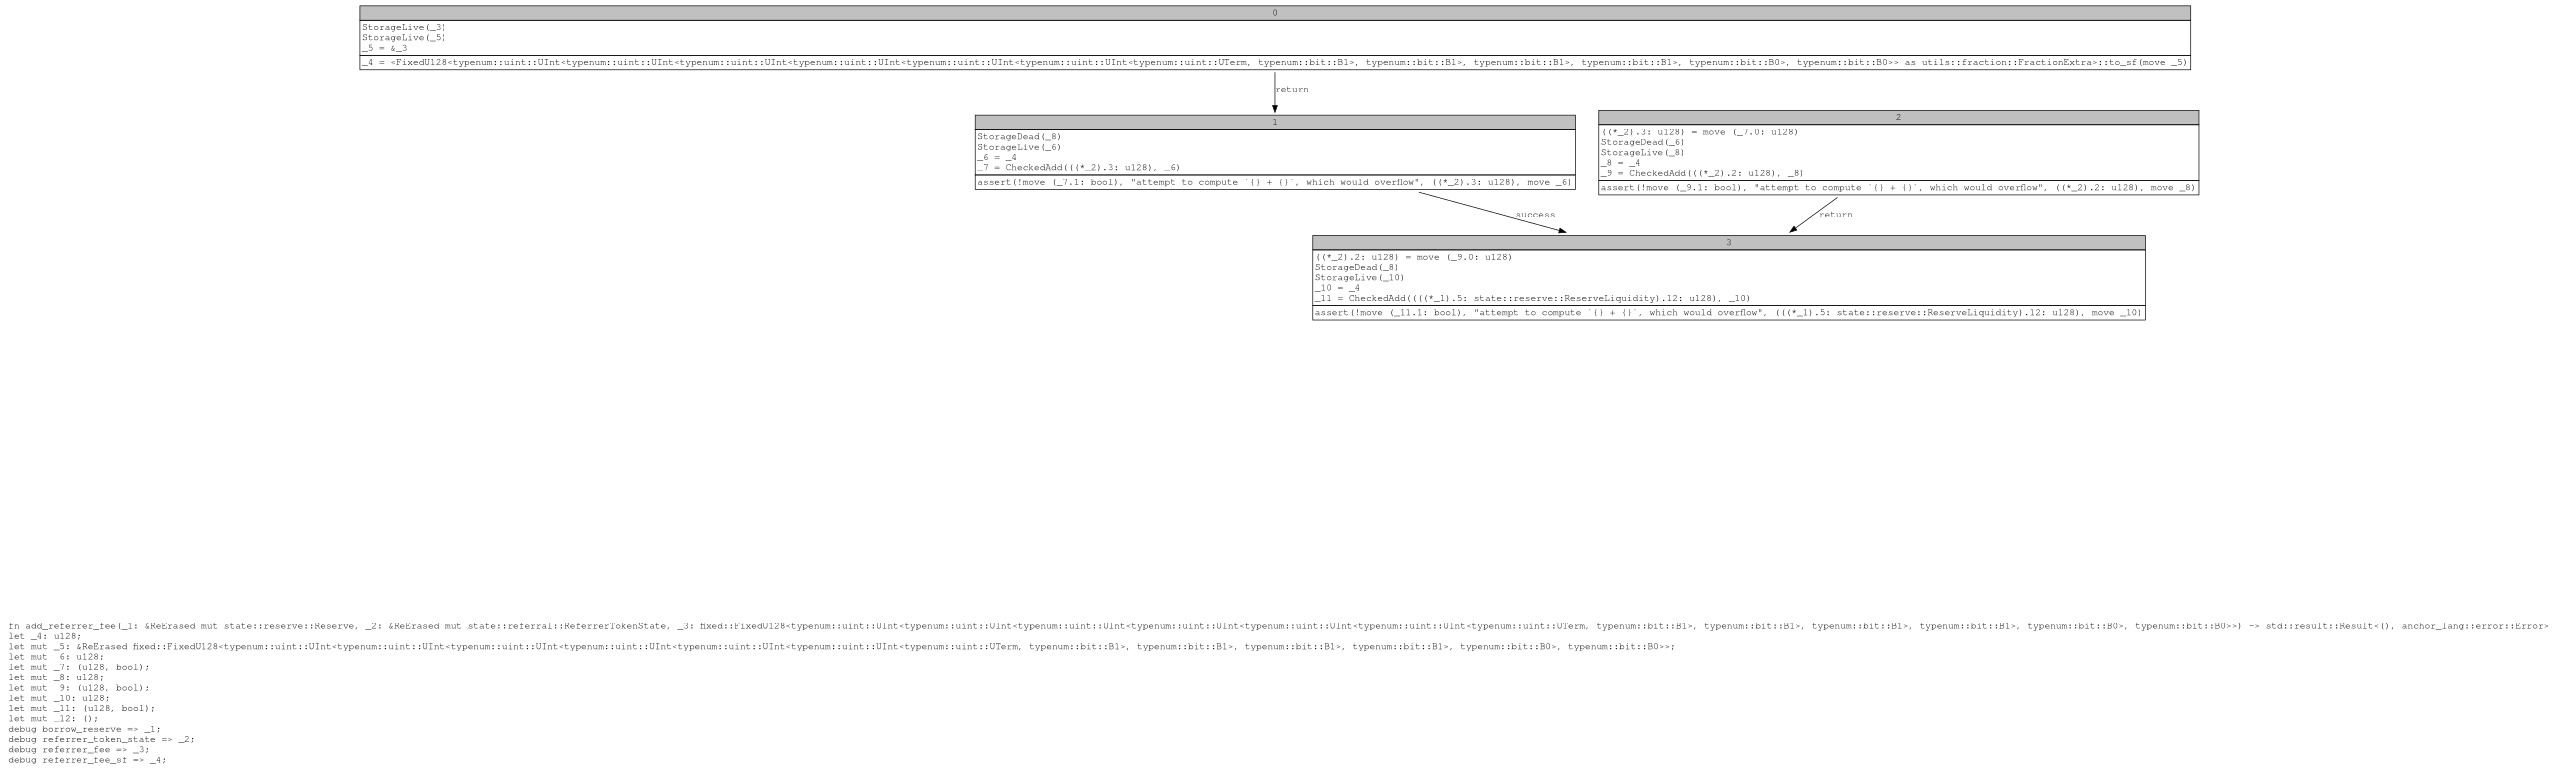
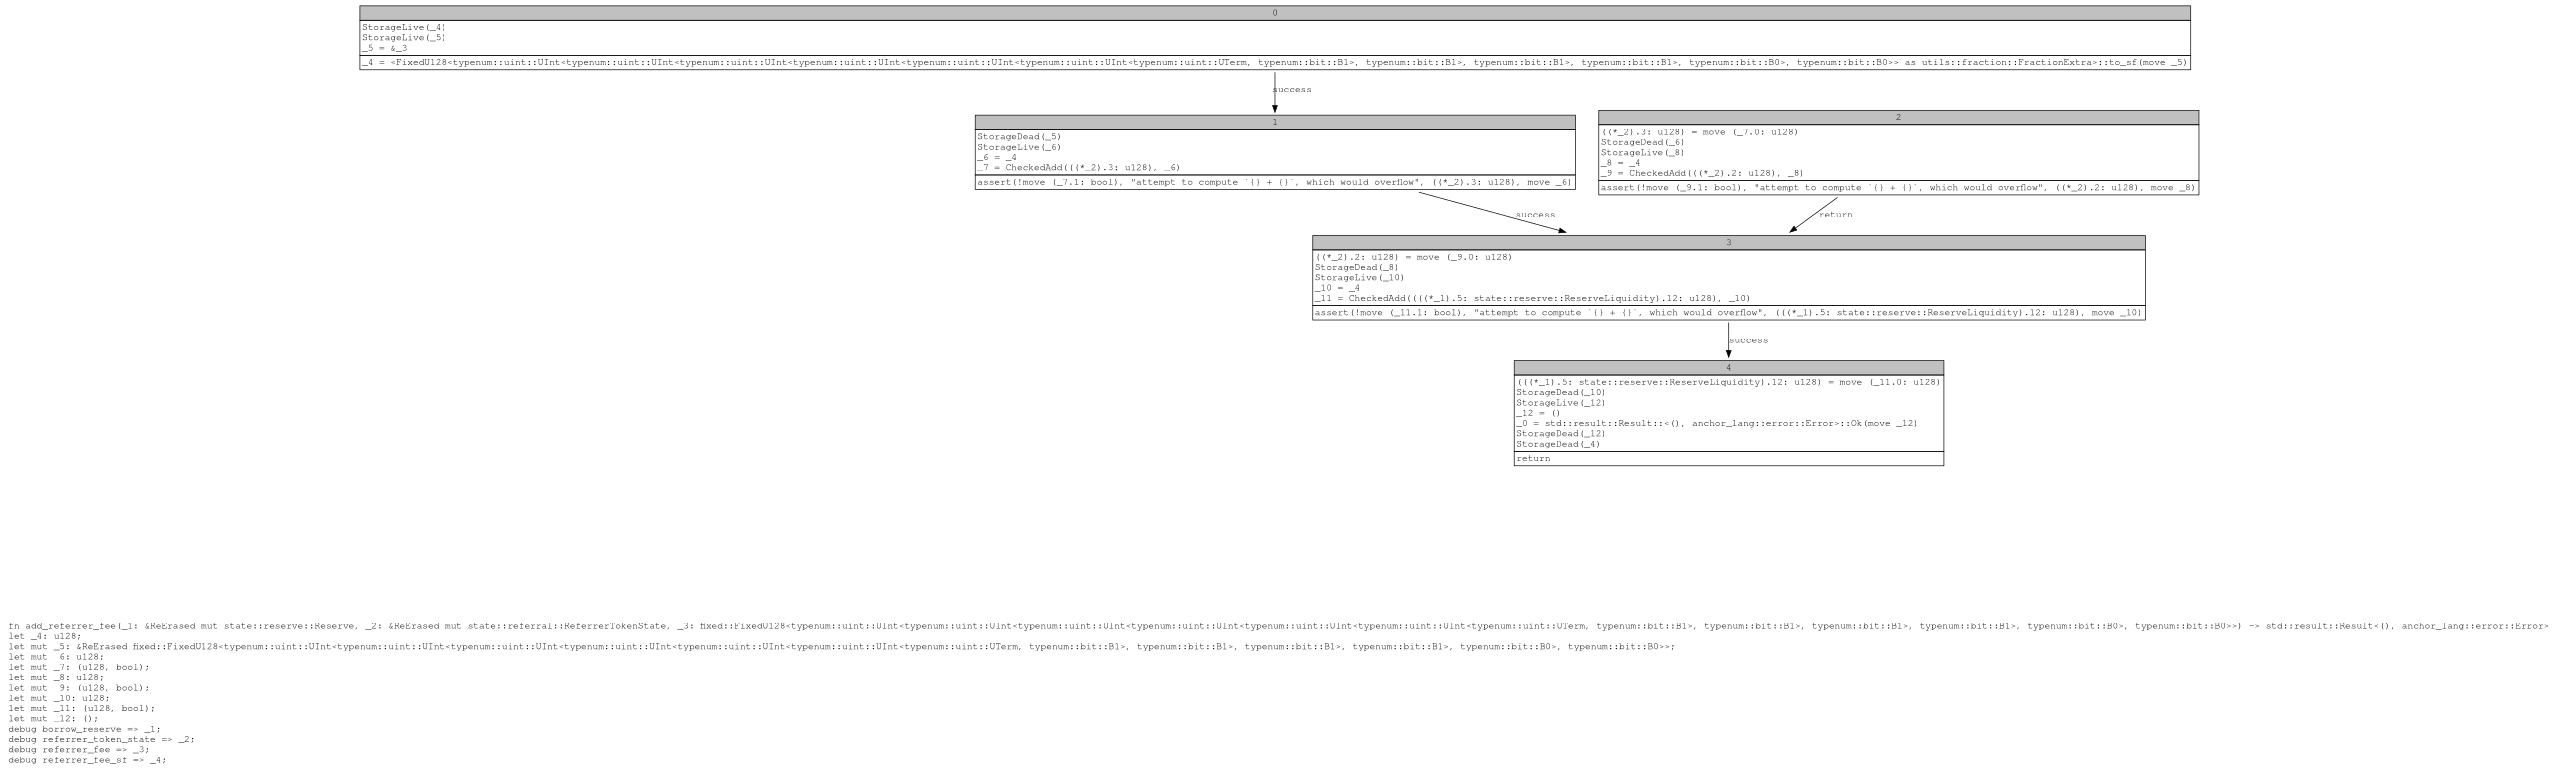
(405, 27) -> (405, 27)
(1292, 90) -> (1292, 90)
(1020, 136) -> (1020, 136)
none -> (1729, 413)
